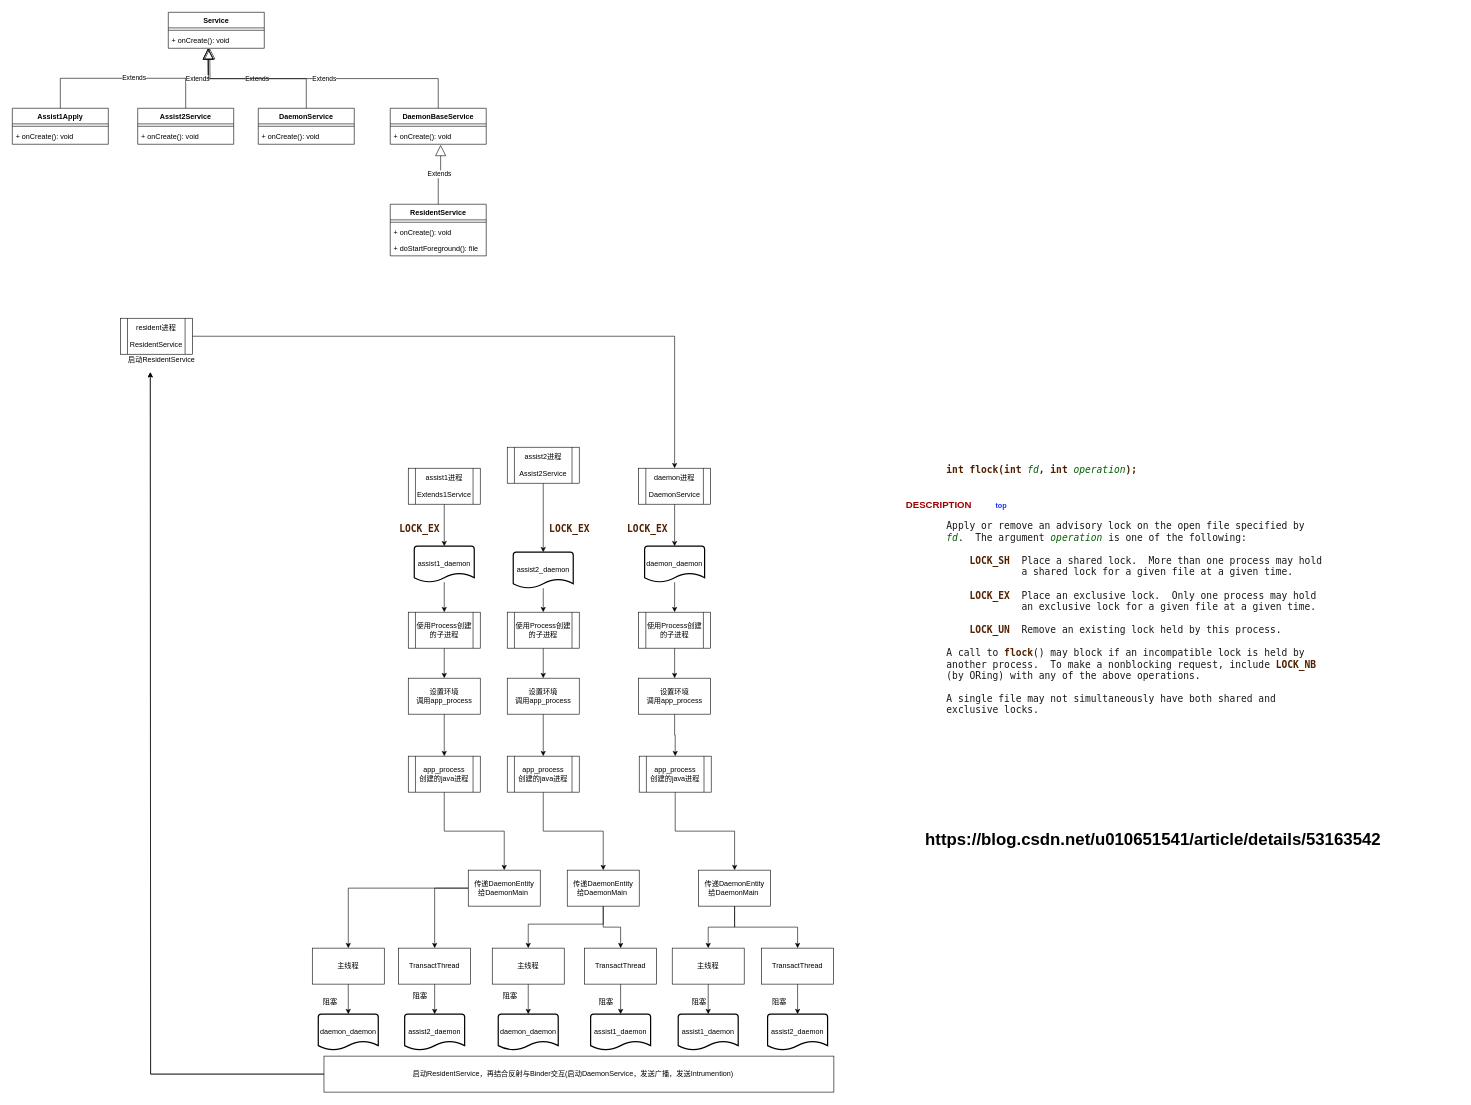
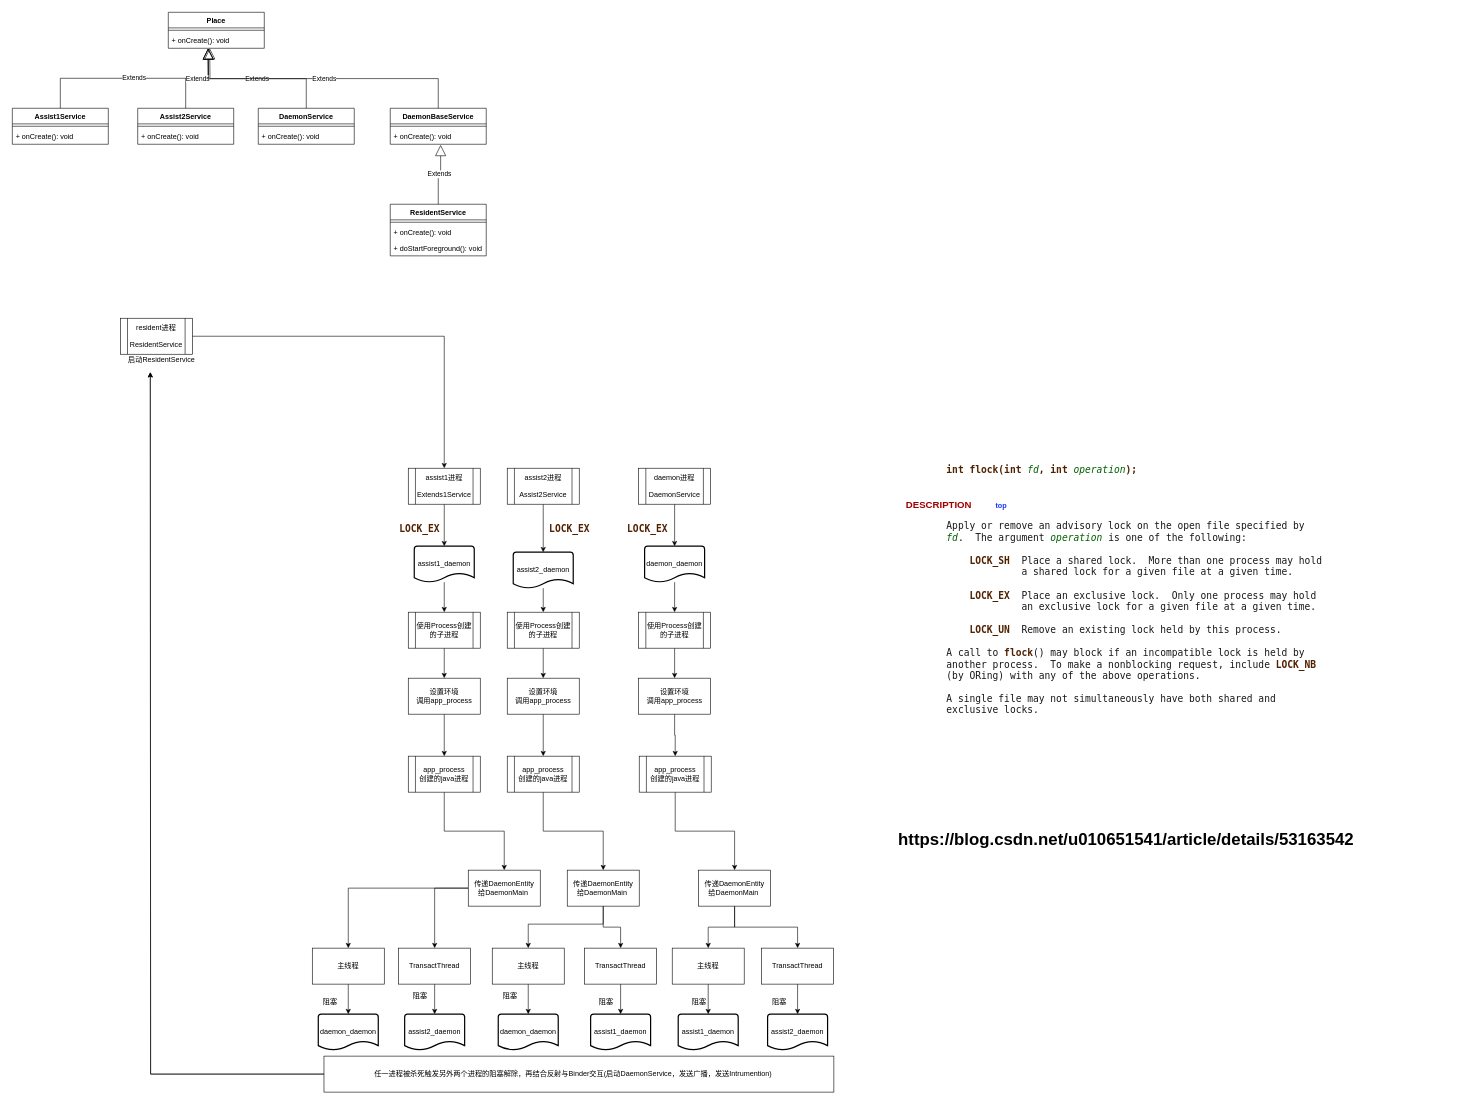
(216, 20) -> (216, 20)
(60, 116) -> (60, 116)
(443, 248) -> (444, 248)
(675, 398) -> (444, 462)
(543, 465) -> (543, 486)
(1191, 834) -> (1164, 834)
(573, 1074) -> (573, 1074)
